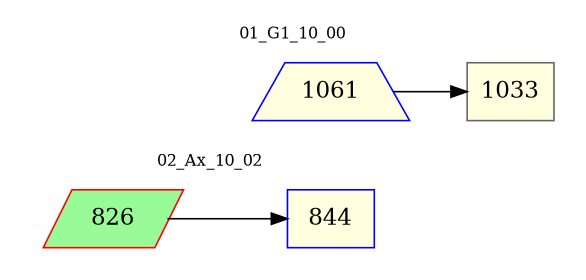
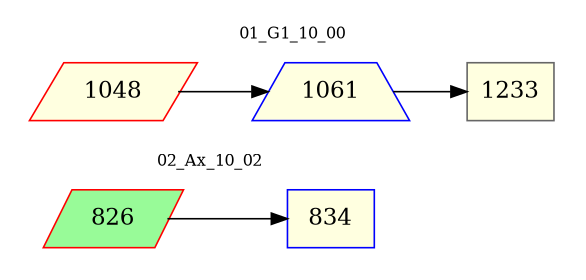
none -> (113, 92)
(511, 92) -> (511, 92)
(331, 219) -> (331, 219)
